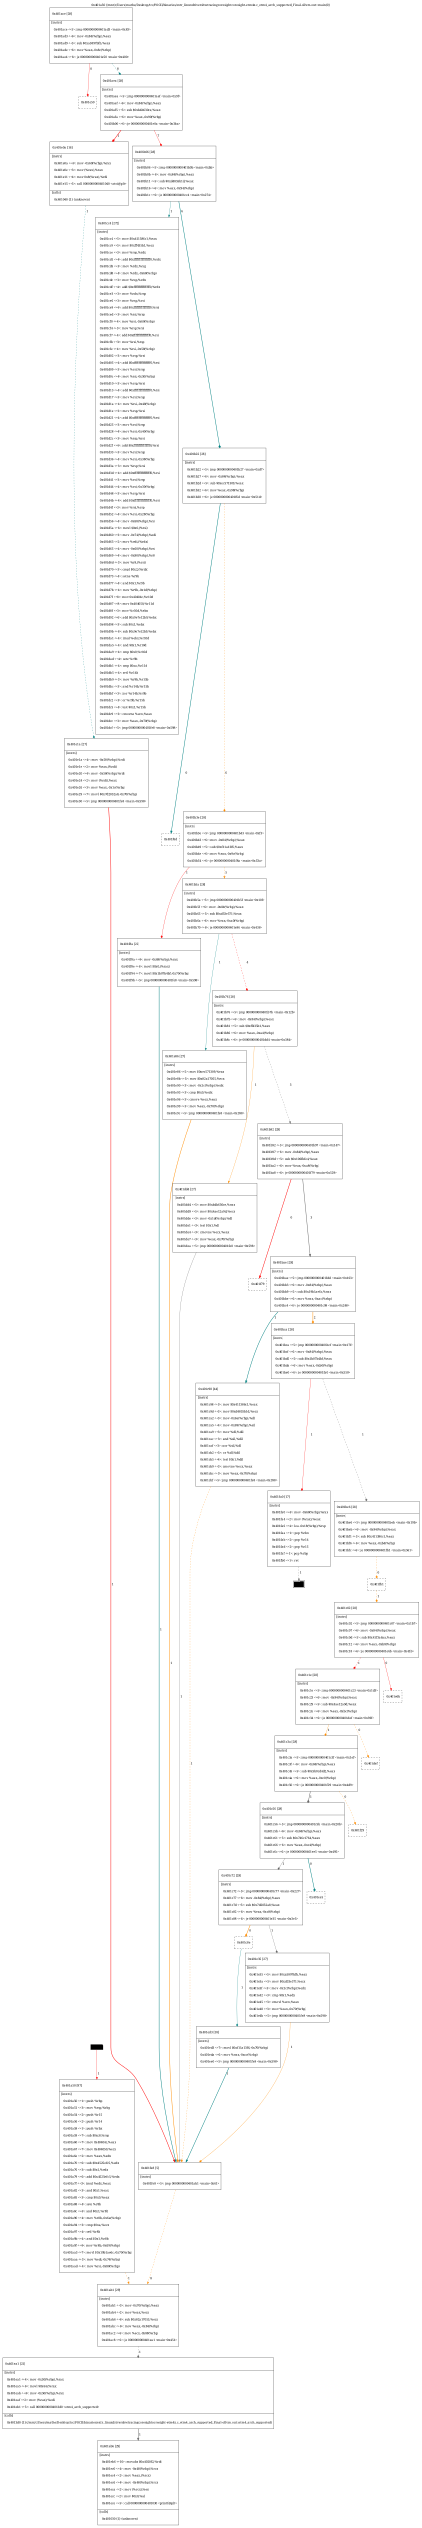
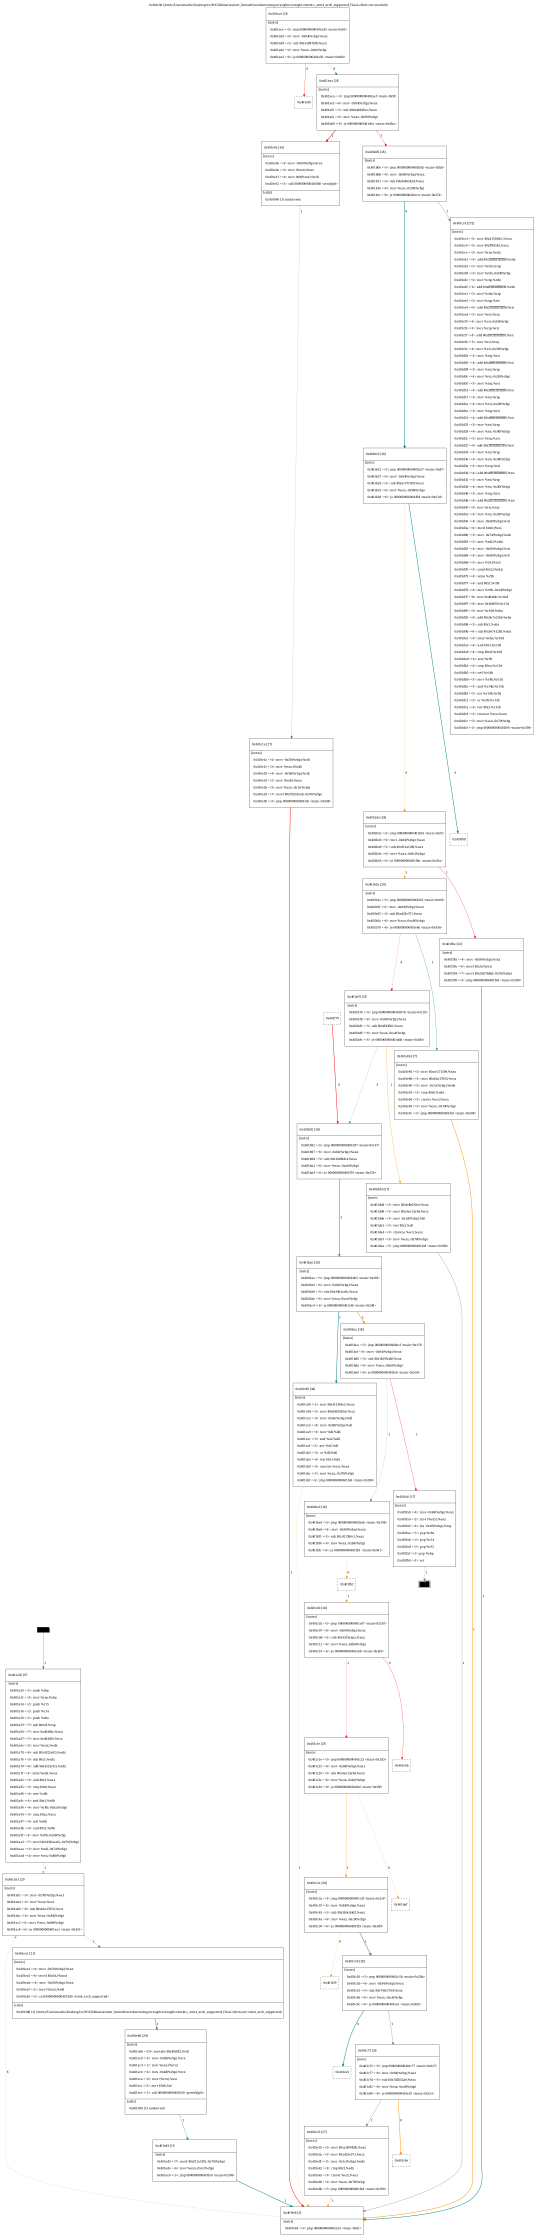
(276, 1228) -> (335, 1073)
(237, 1986) -> (183, 2126)
